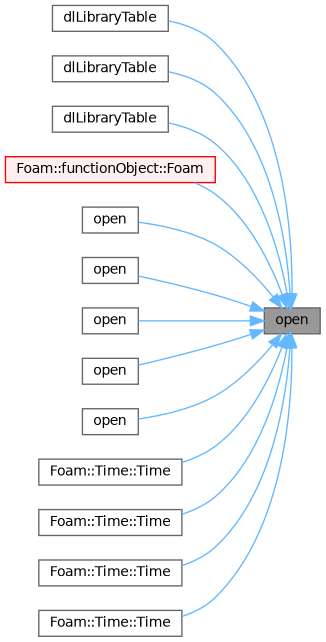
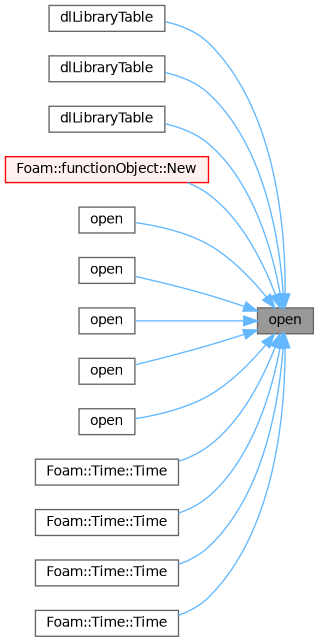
(110, 170) -> (107, 170)
